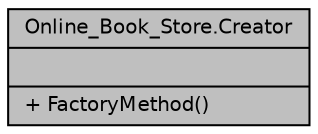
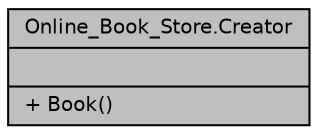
(117, 105) -> (69, 105)
